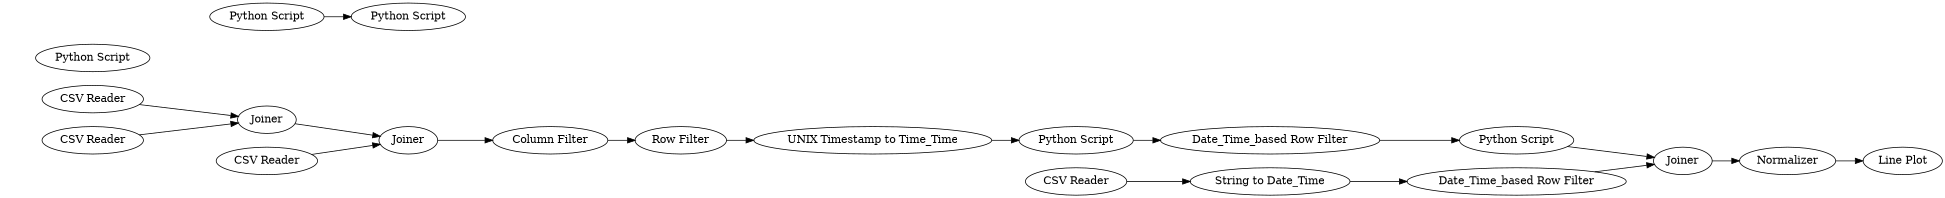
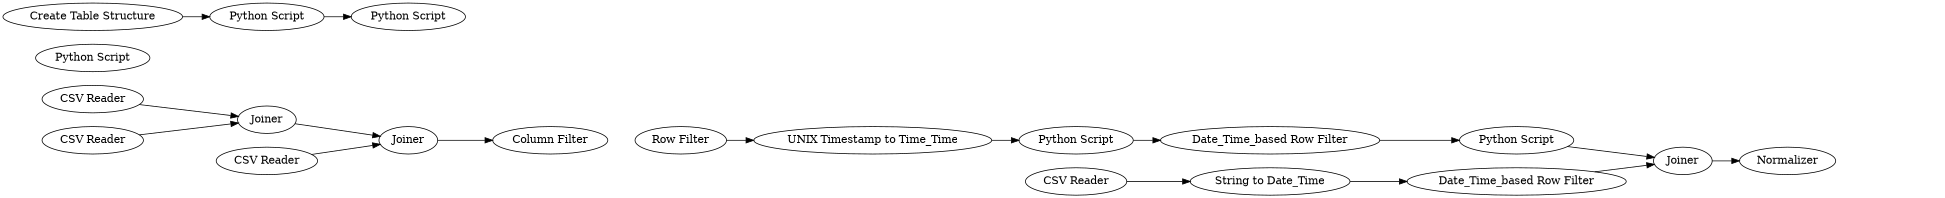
none -> (93, 17)
(618, 140) -> none
(1903, 161) -> none
